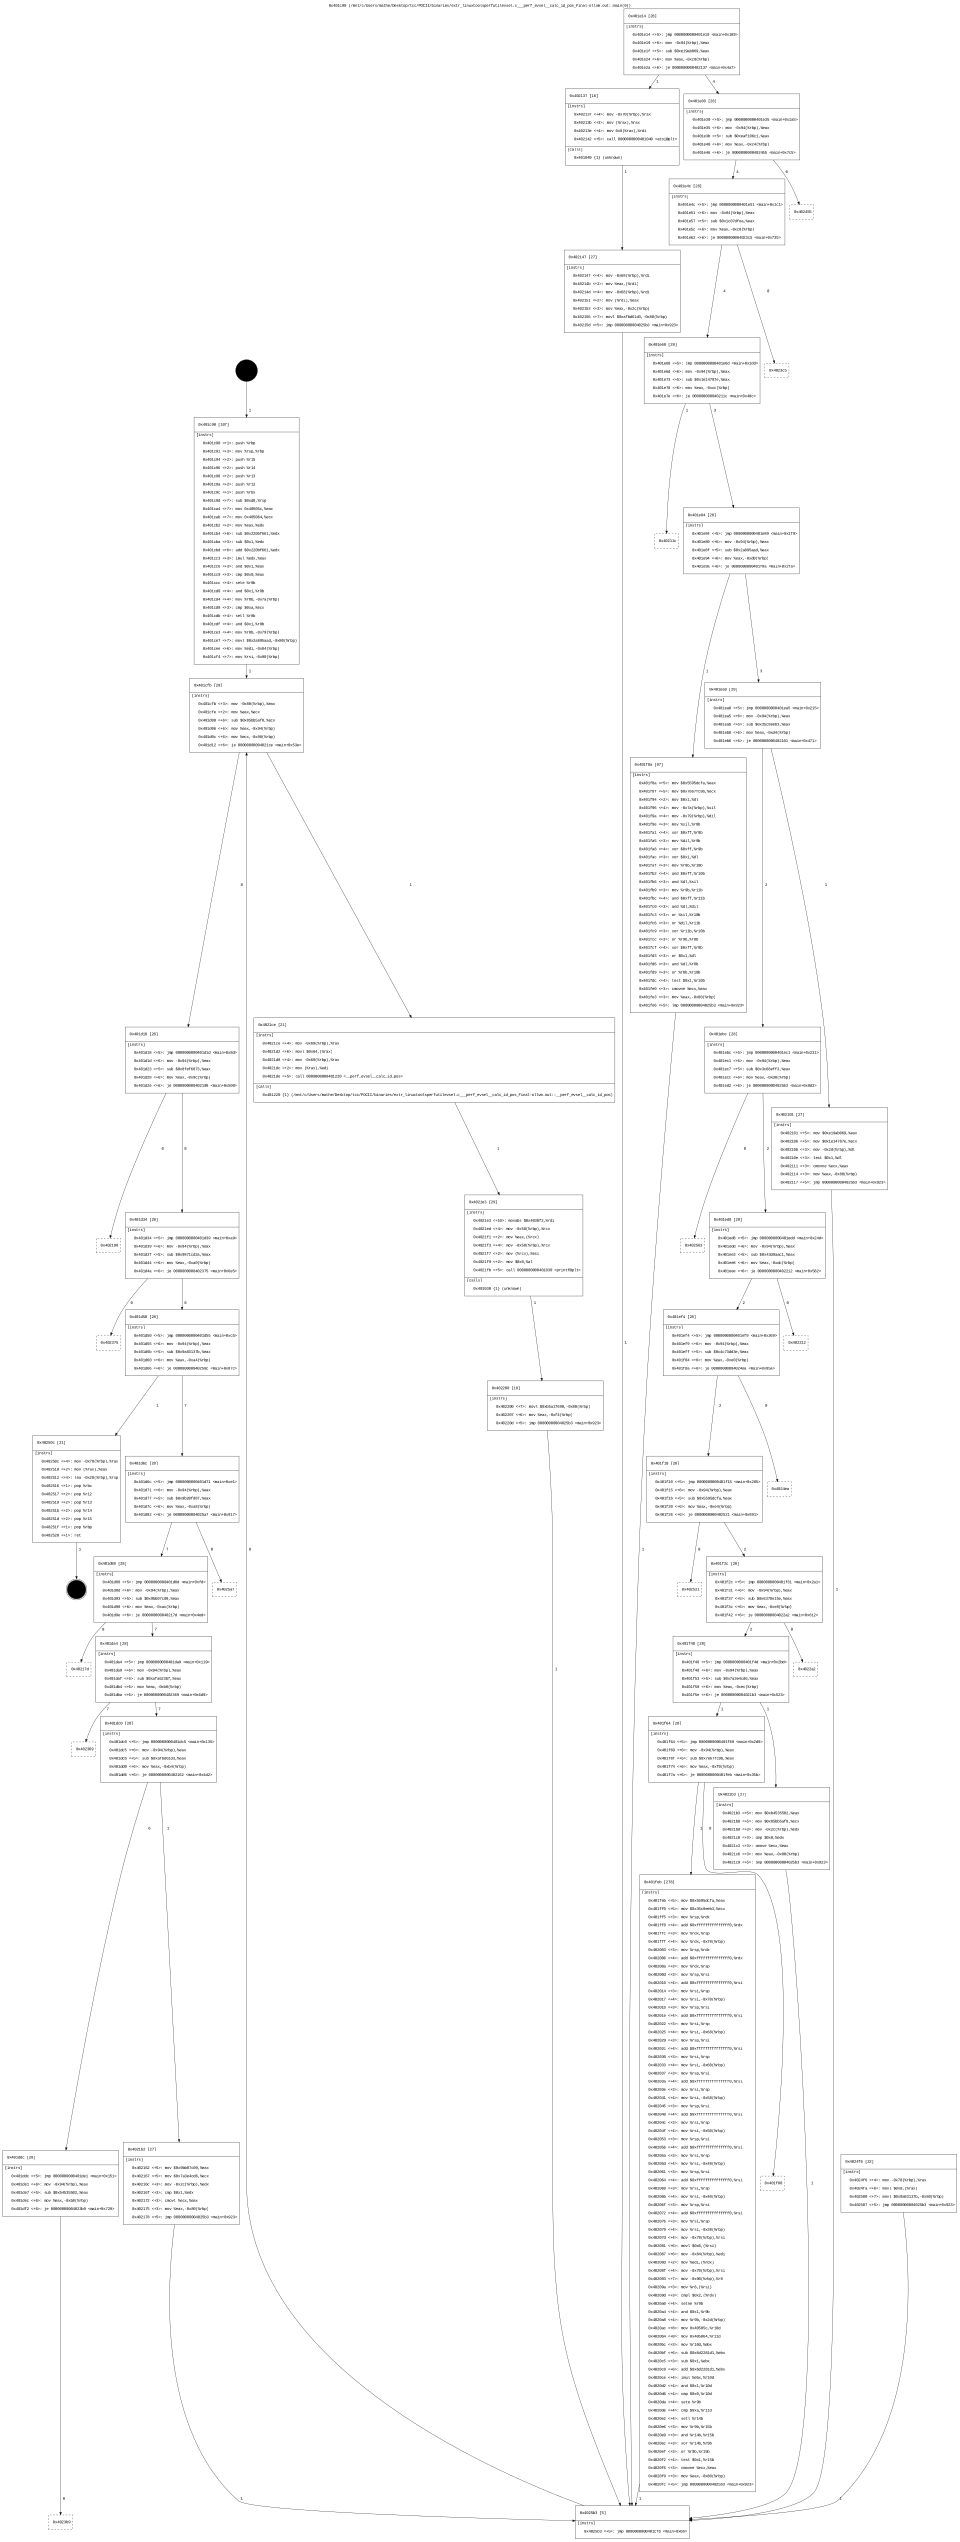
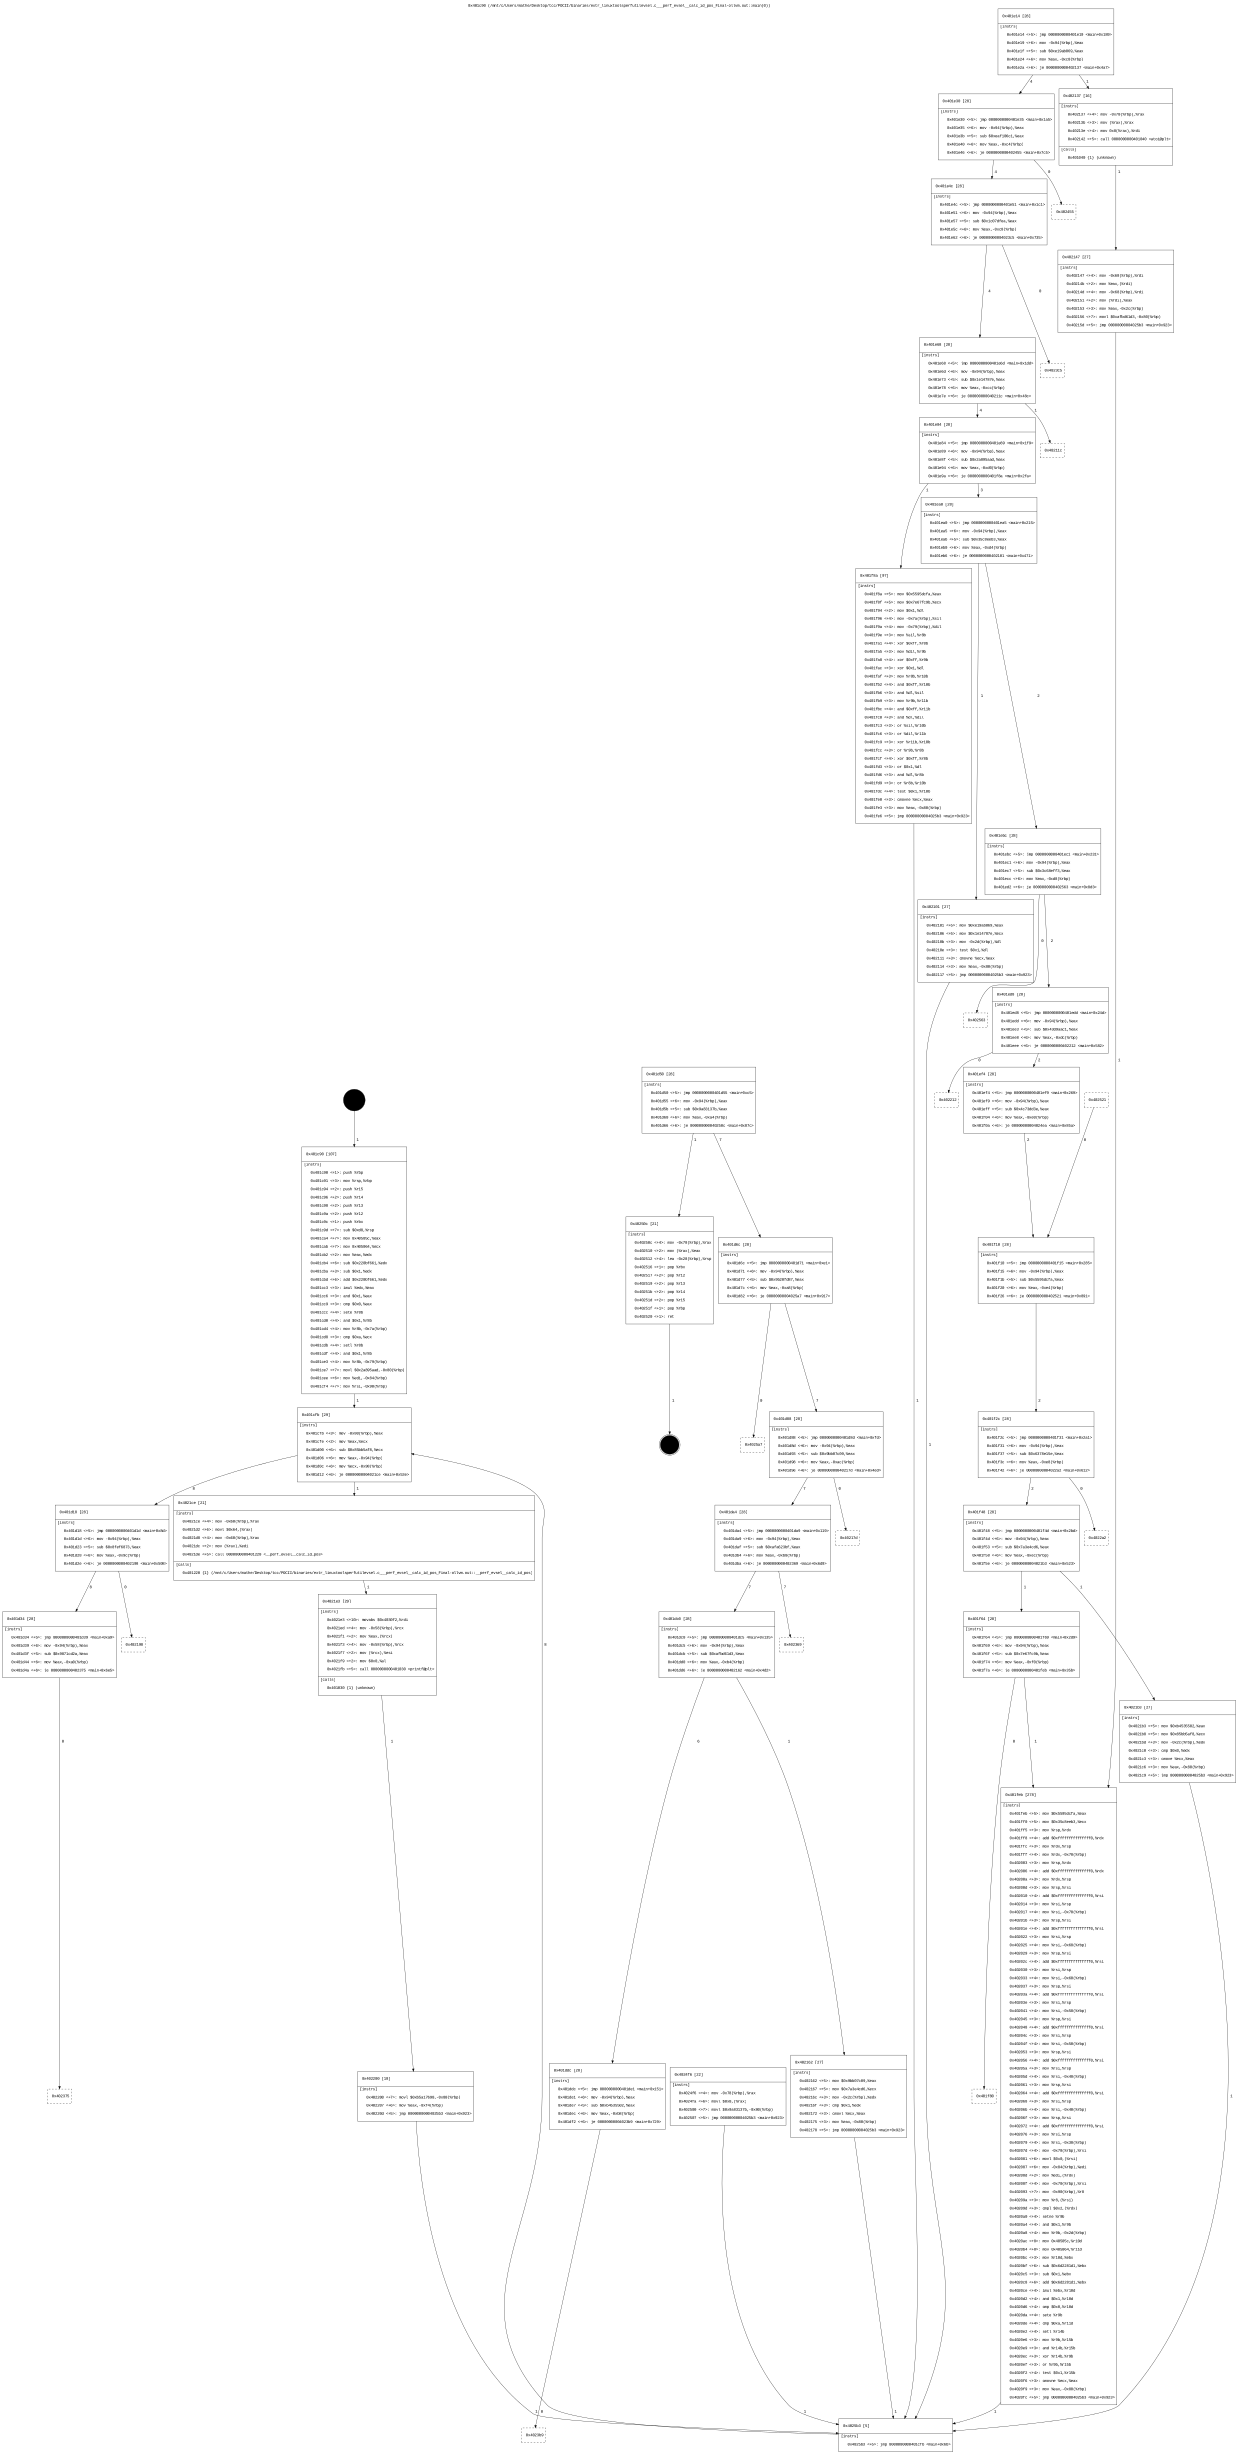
(714, 411) -> (980, 411)
(182, 1293) -> none
(622, 1418) -> (1116, 1059)
(779, 1489) -> none
(695, 1551) -> (1071, 1171)
